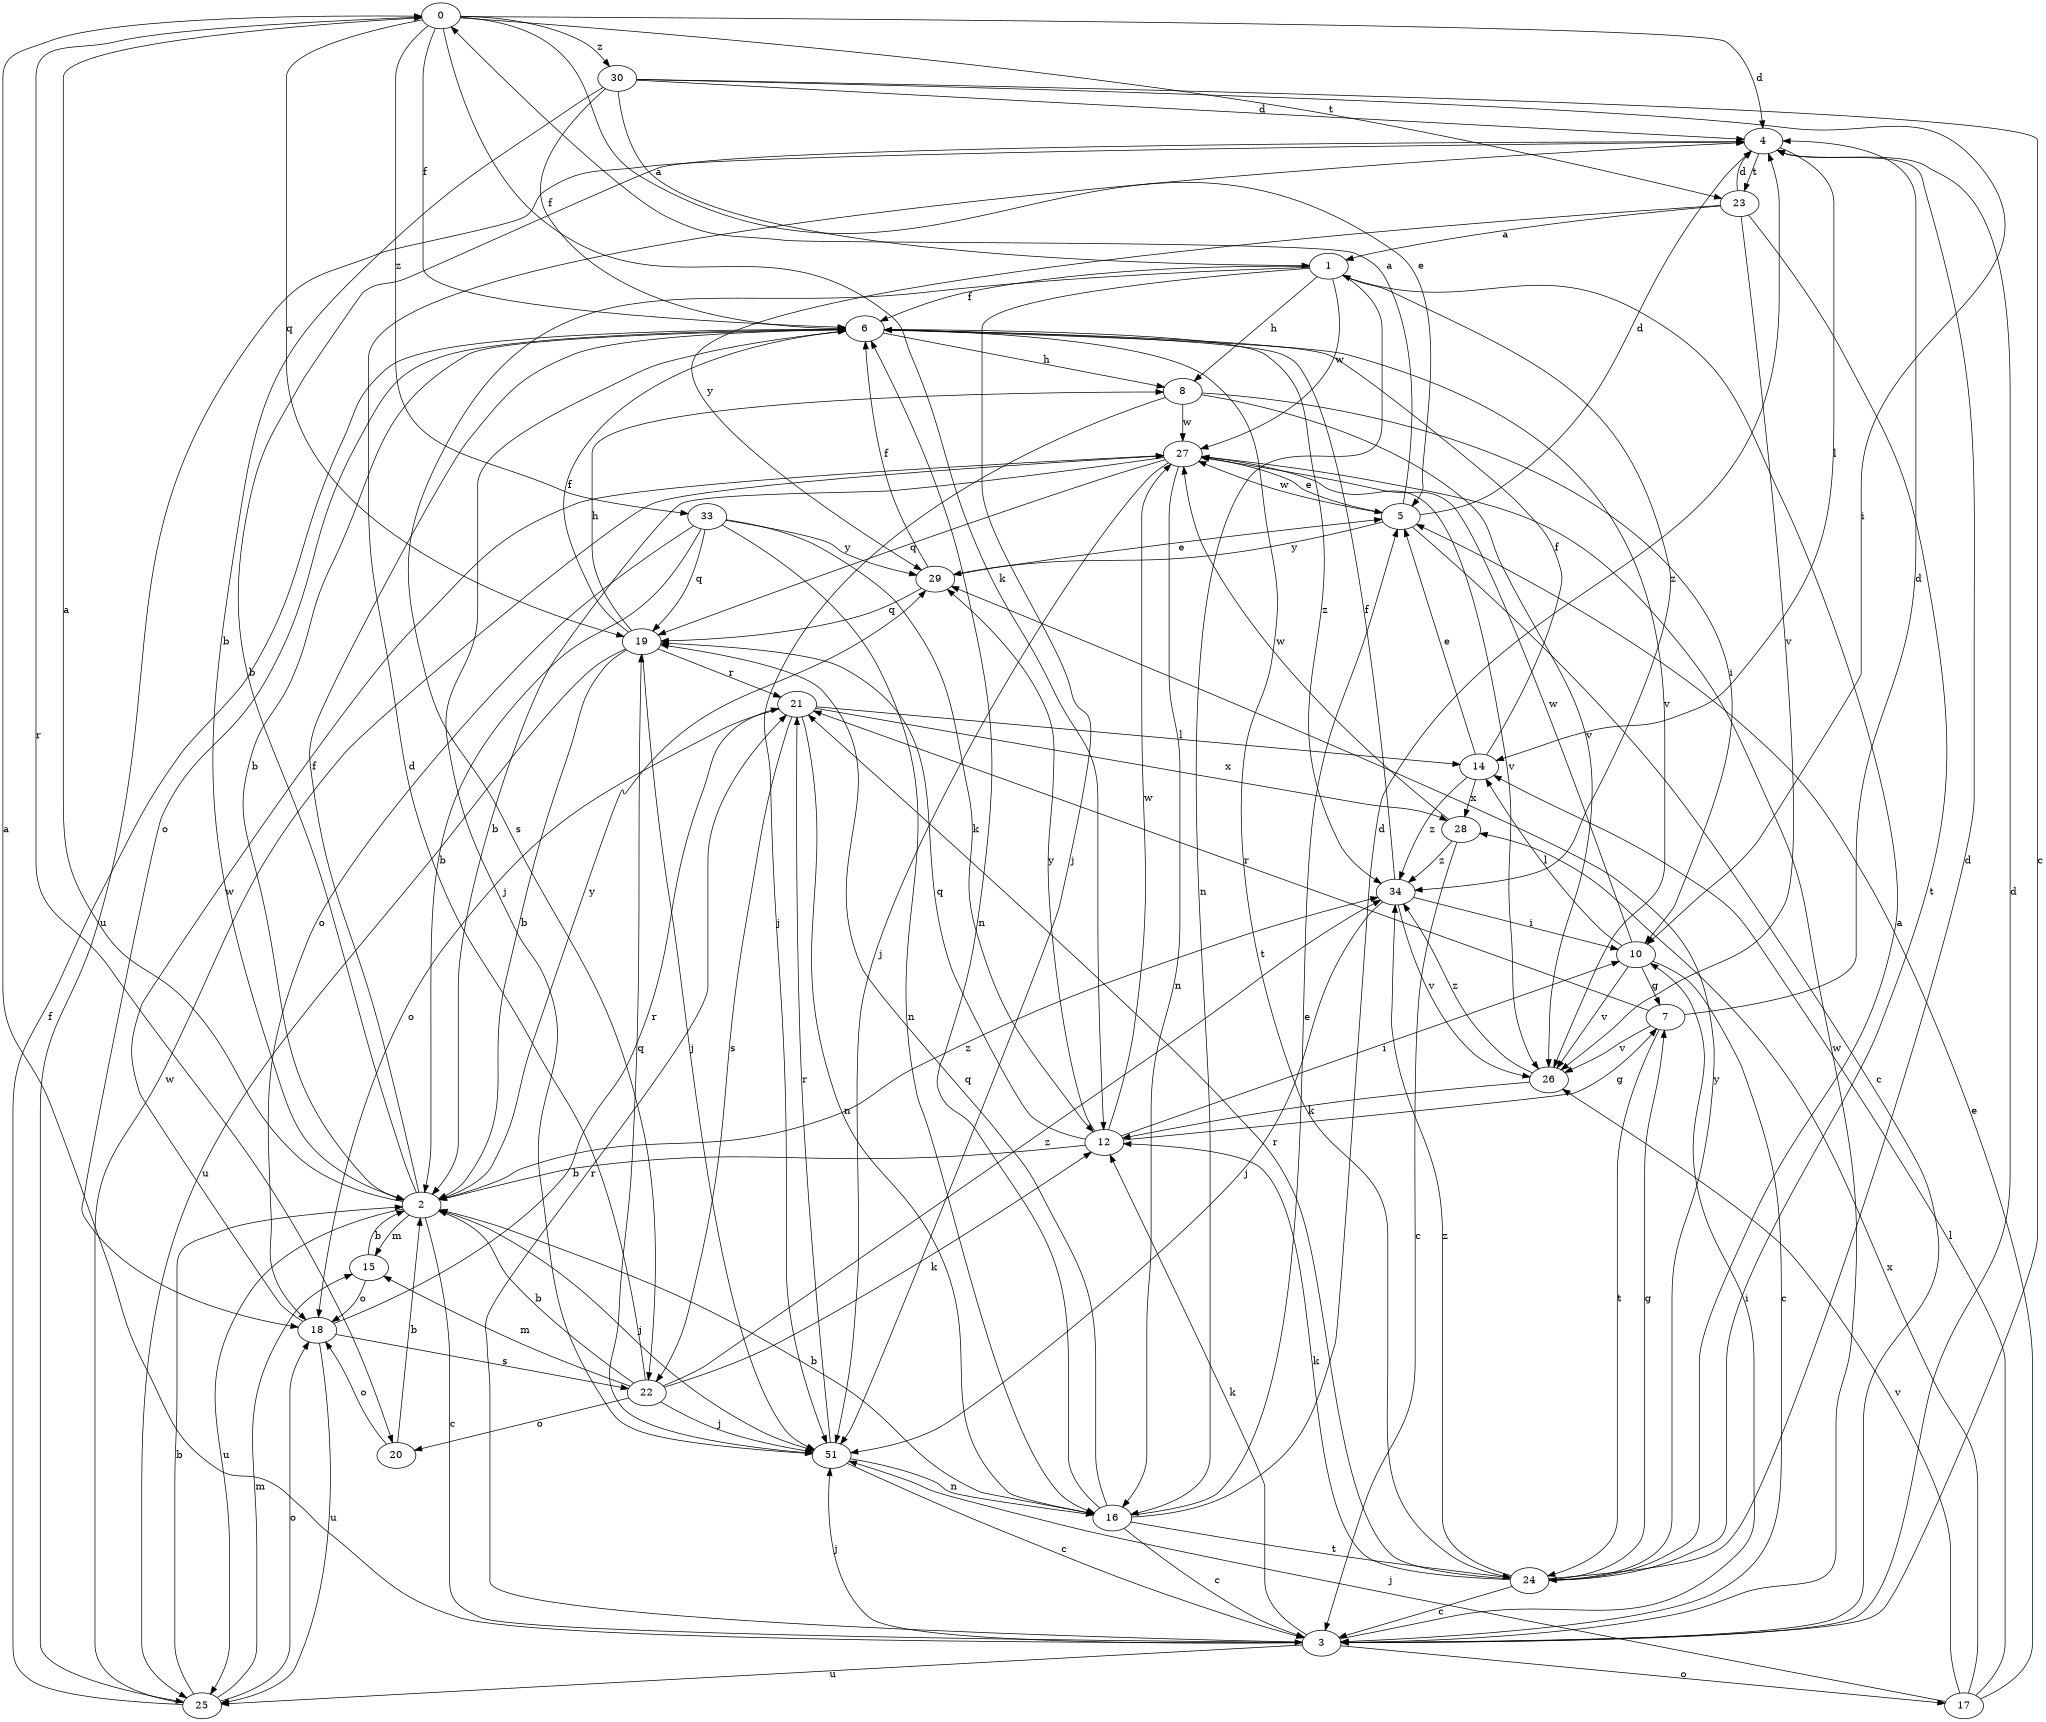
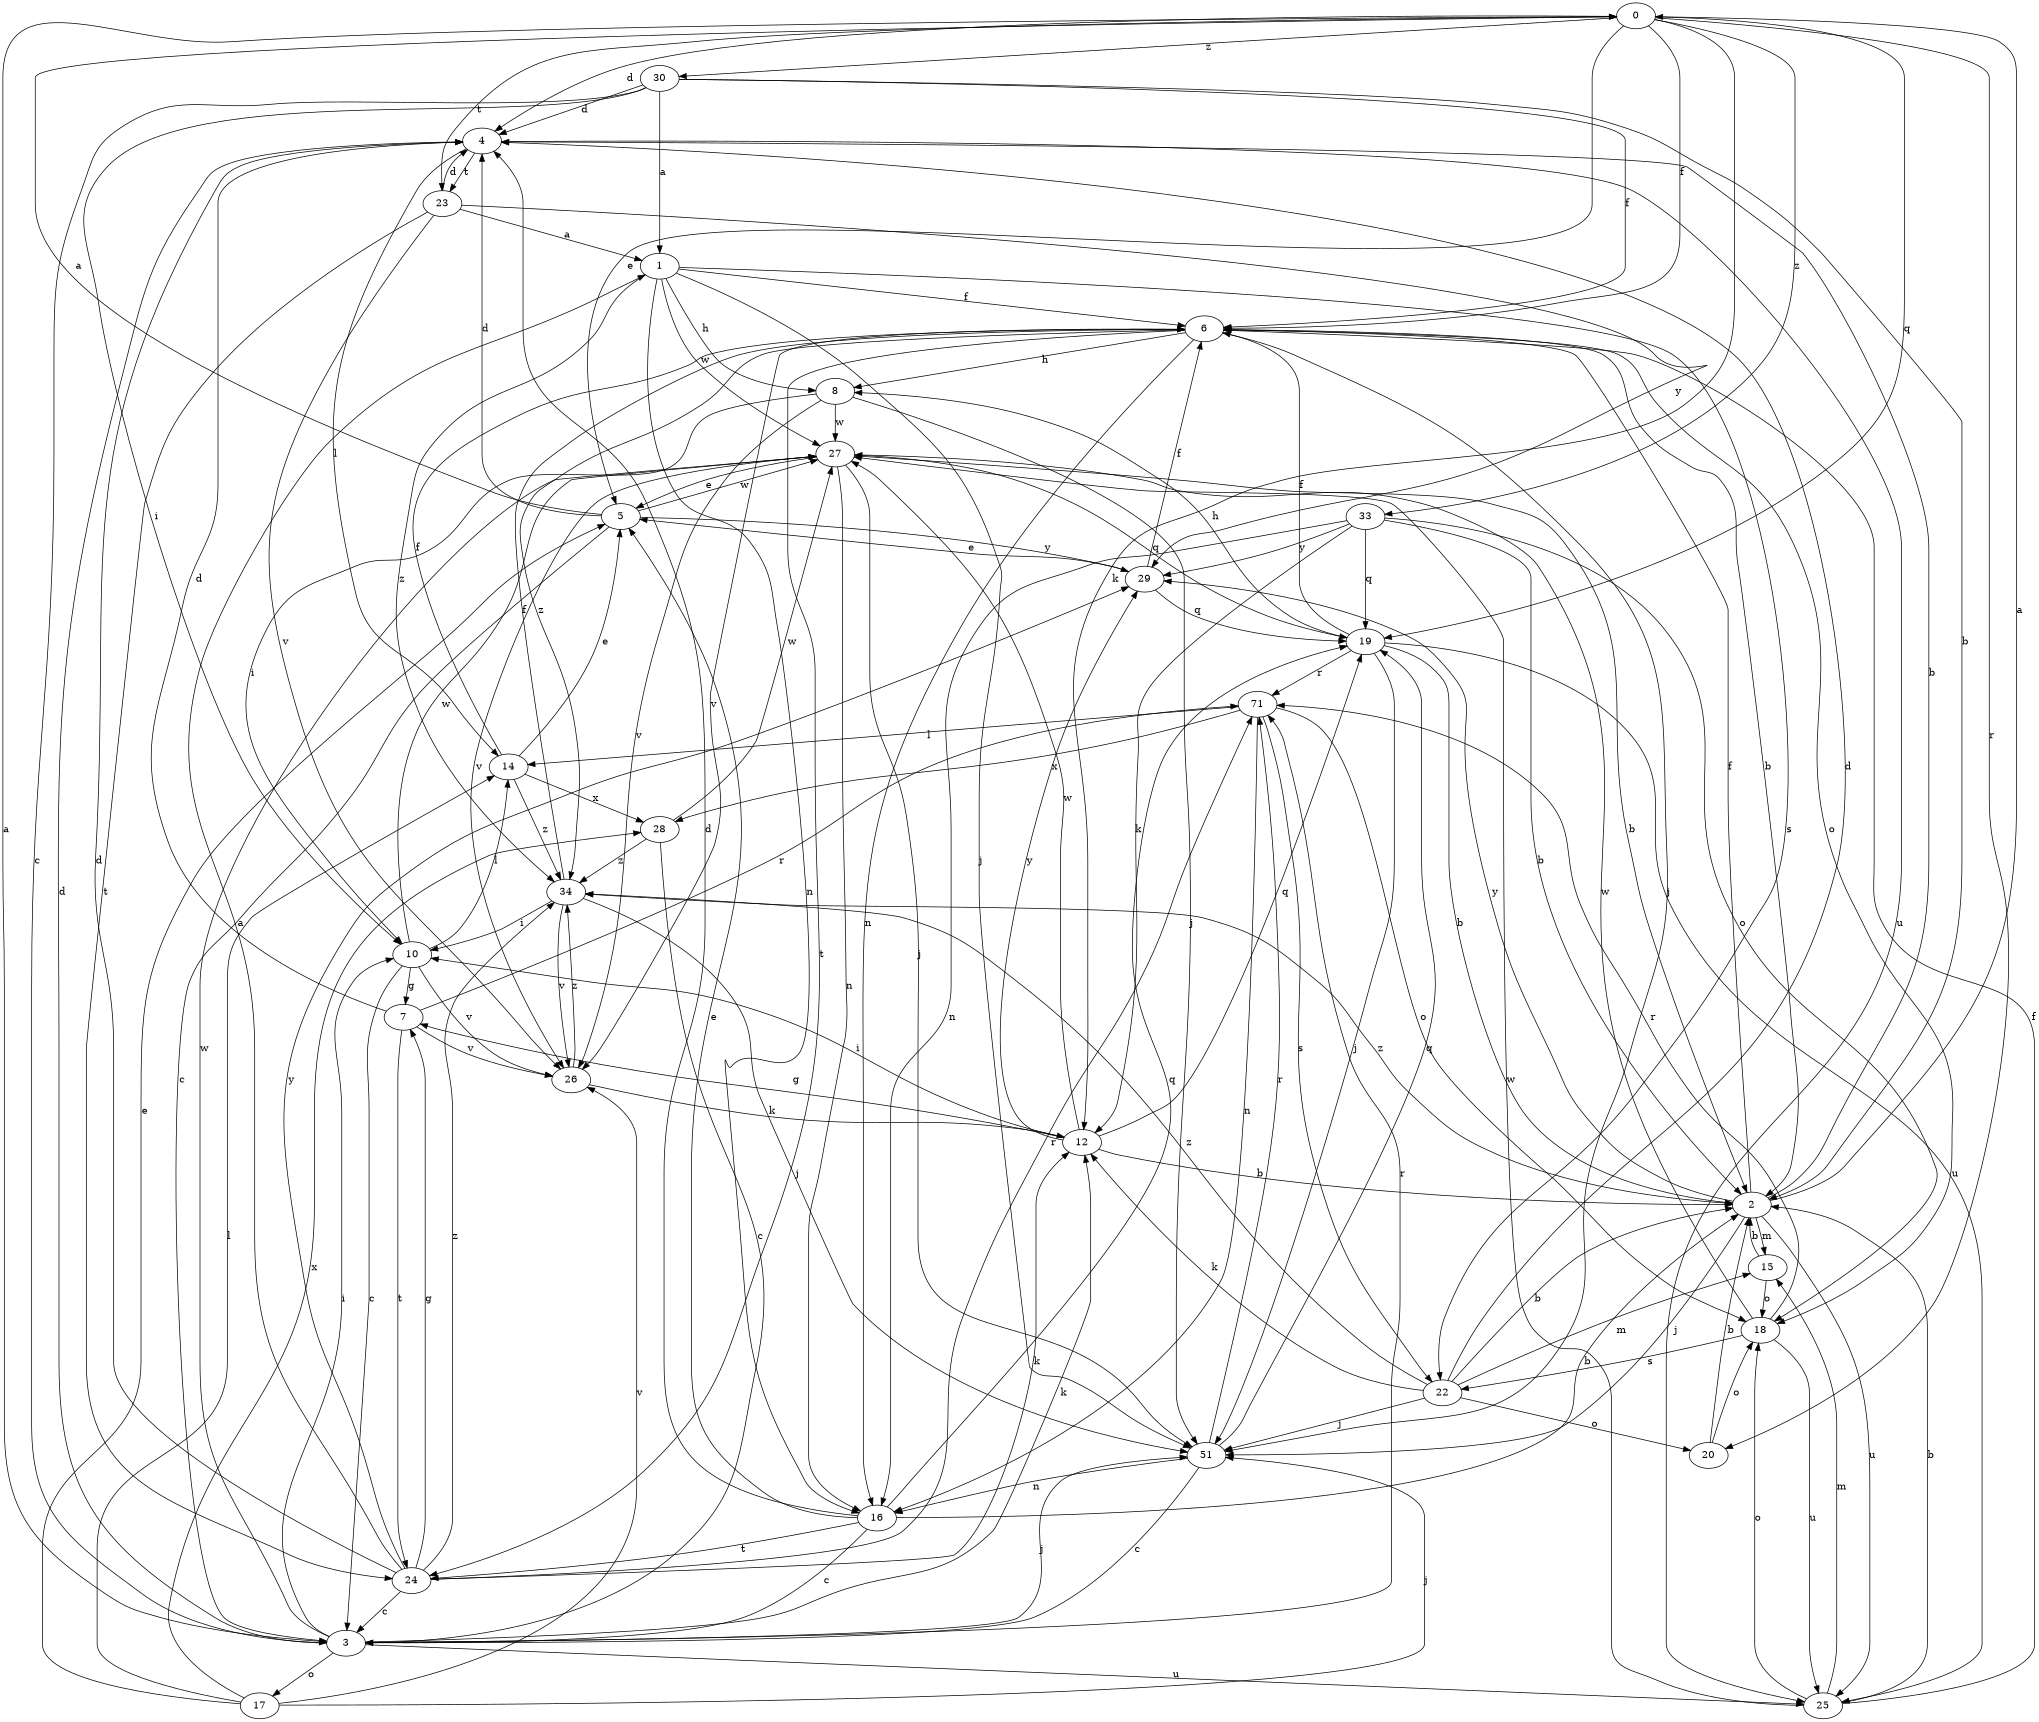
(797, 704) -> (1258, 704)
(974, 945) -> (870, 869)
(466, 1610) -> none
